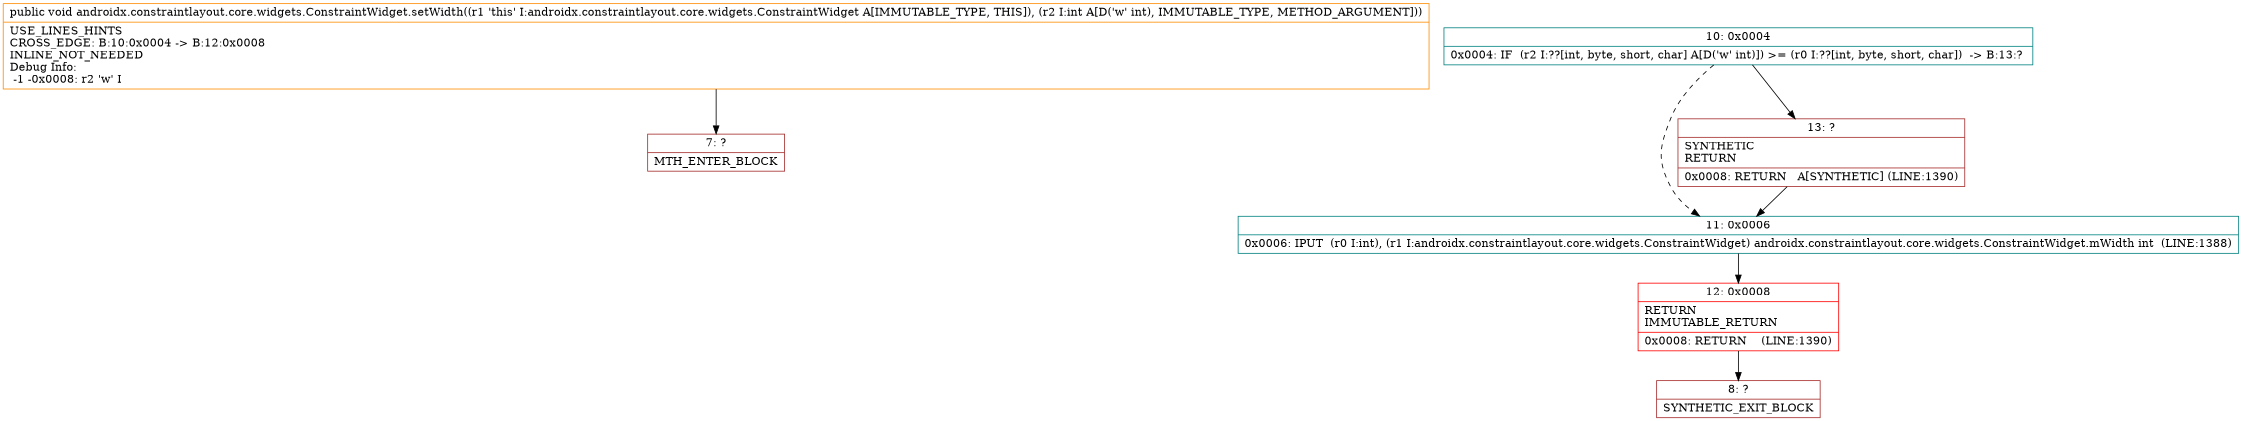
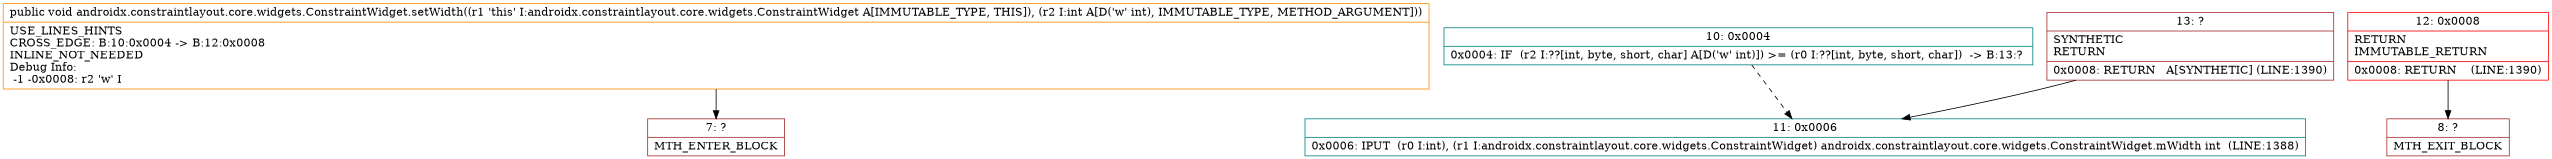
(1771, 89) -> none
(1738, 264) -> none
(1738, 408) -> (2448, 146)
